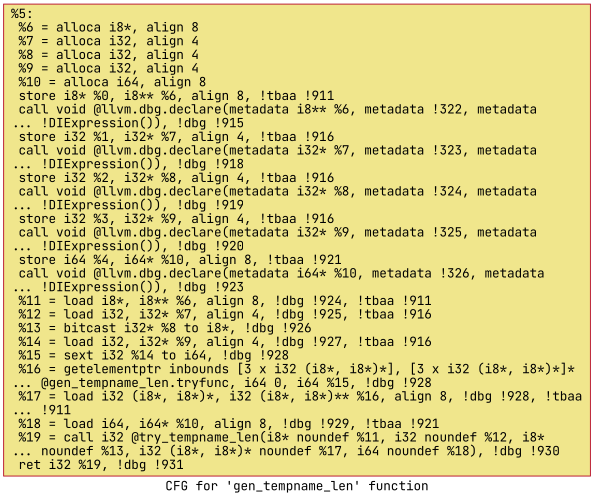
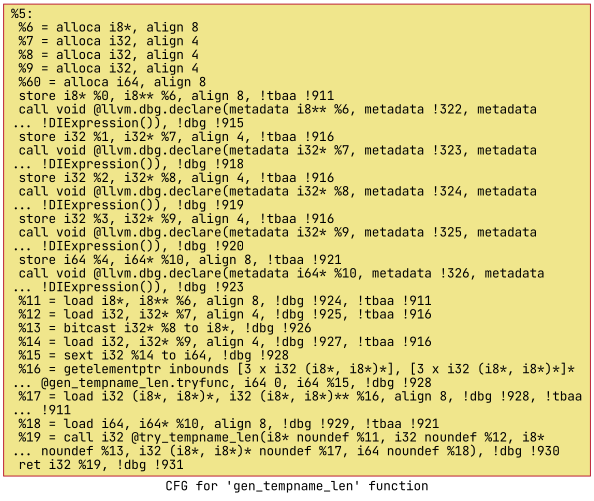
(109, 82) -> (109, 82)
